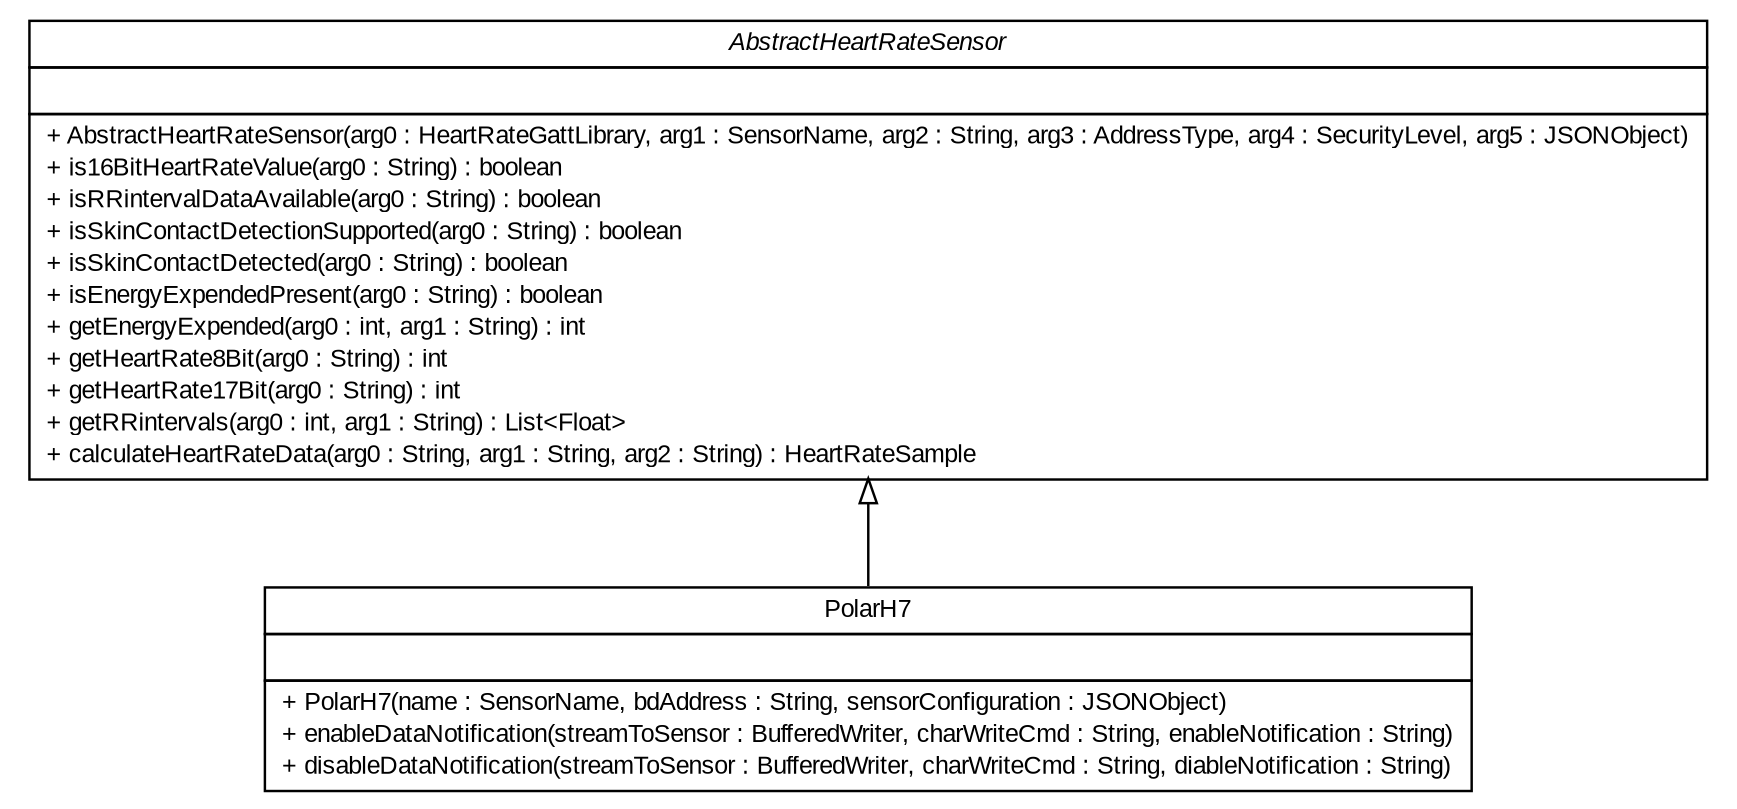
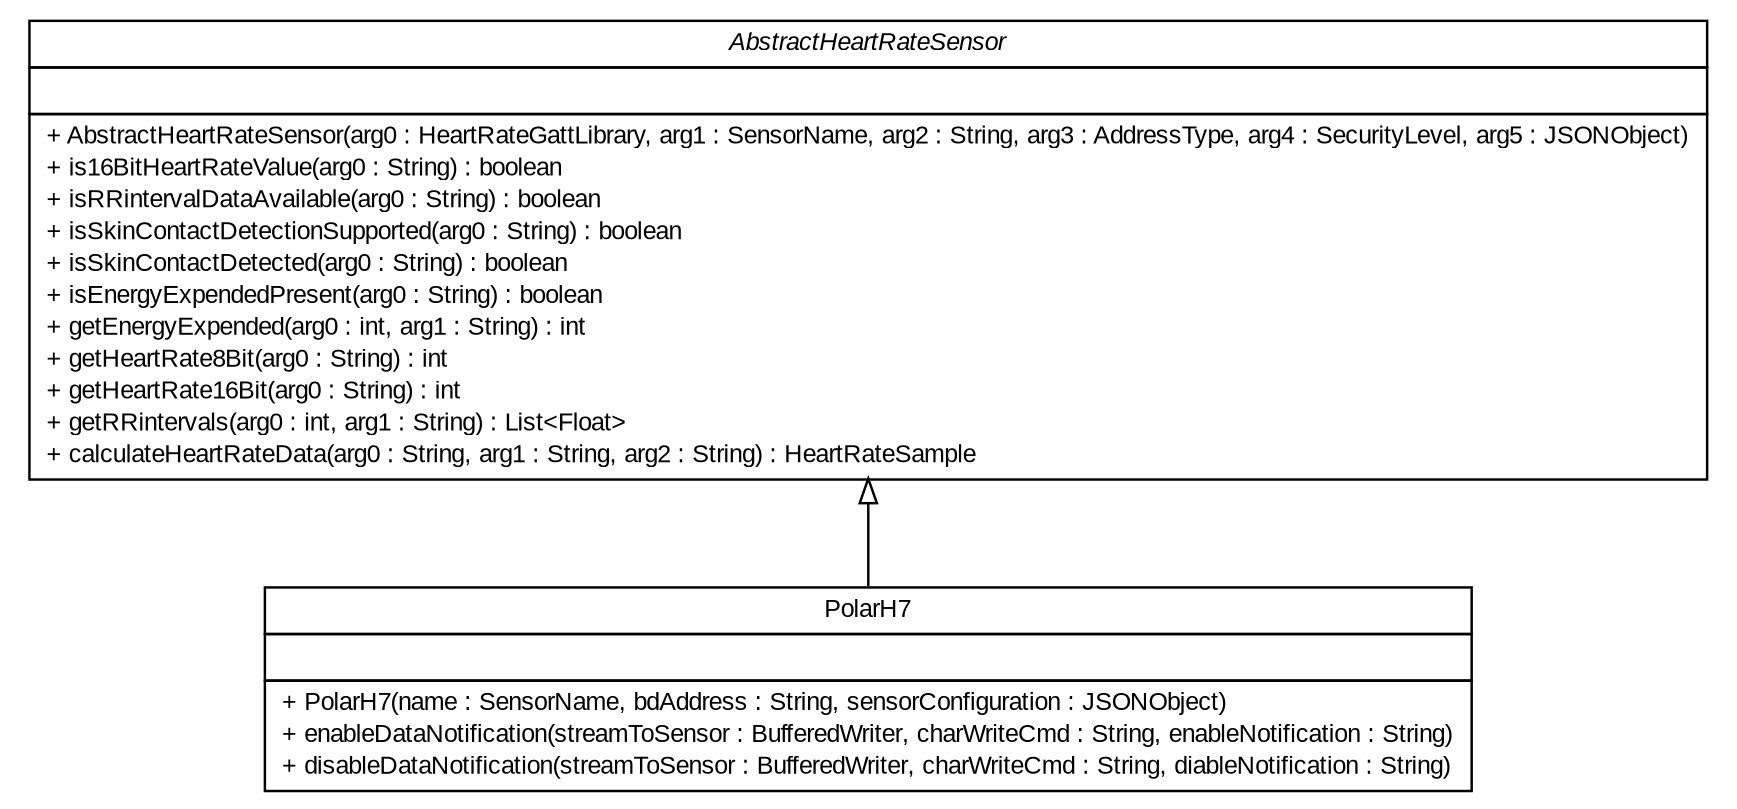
(254, 391) -> (254, 391)
